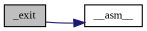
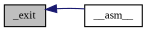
(60, 23) -> (71, 8)
